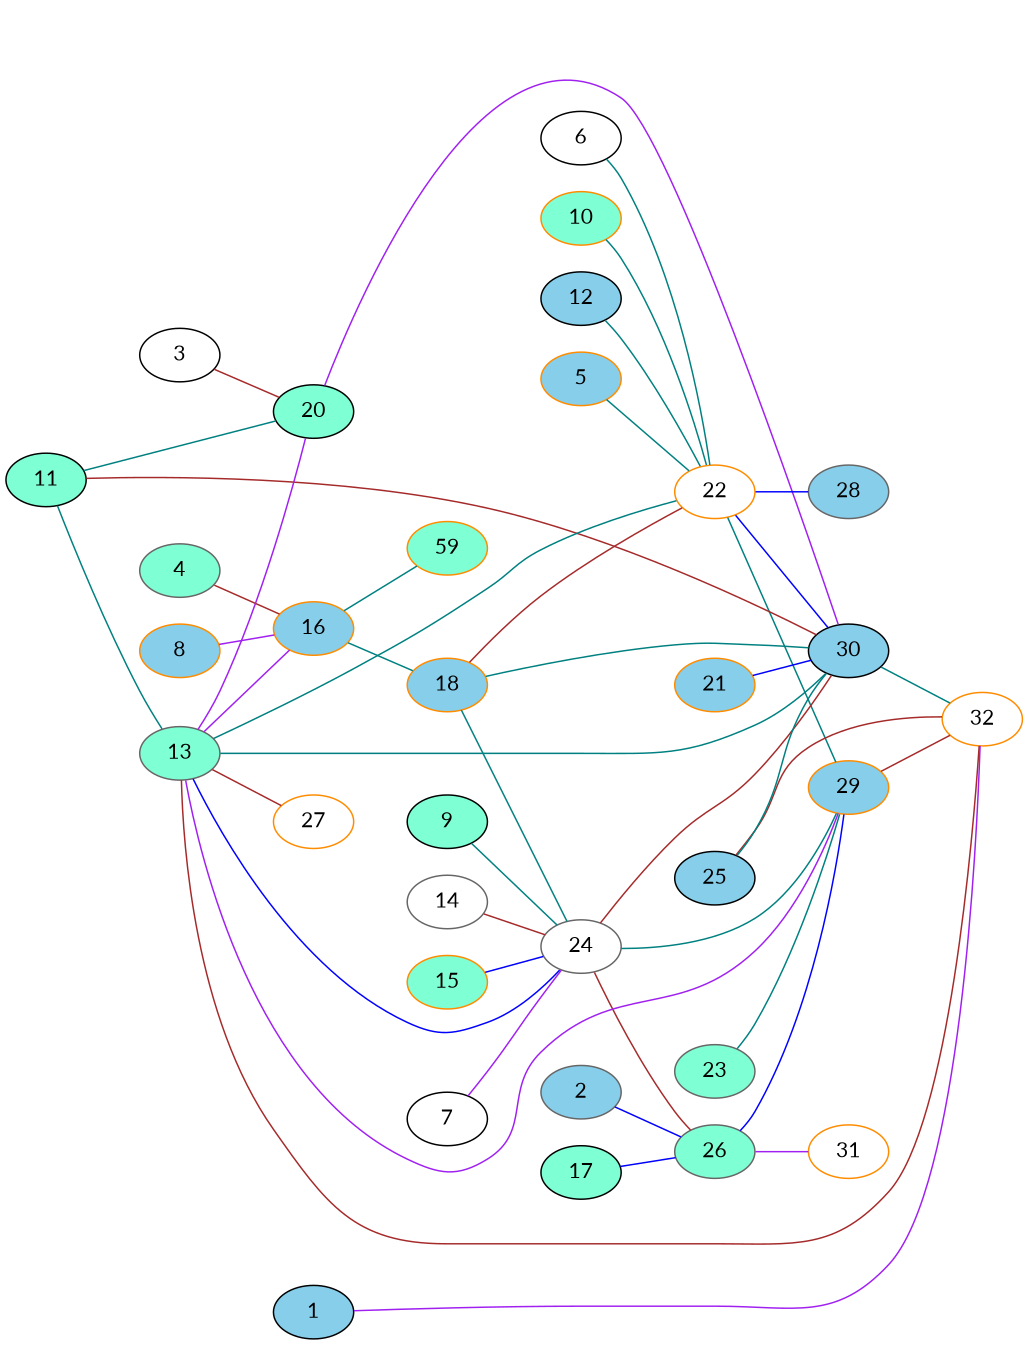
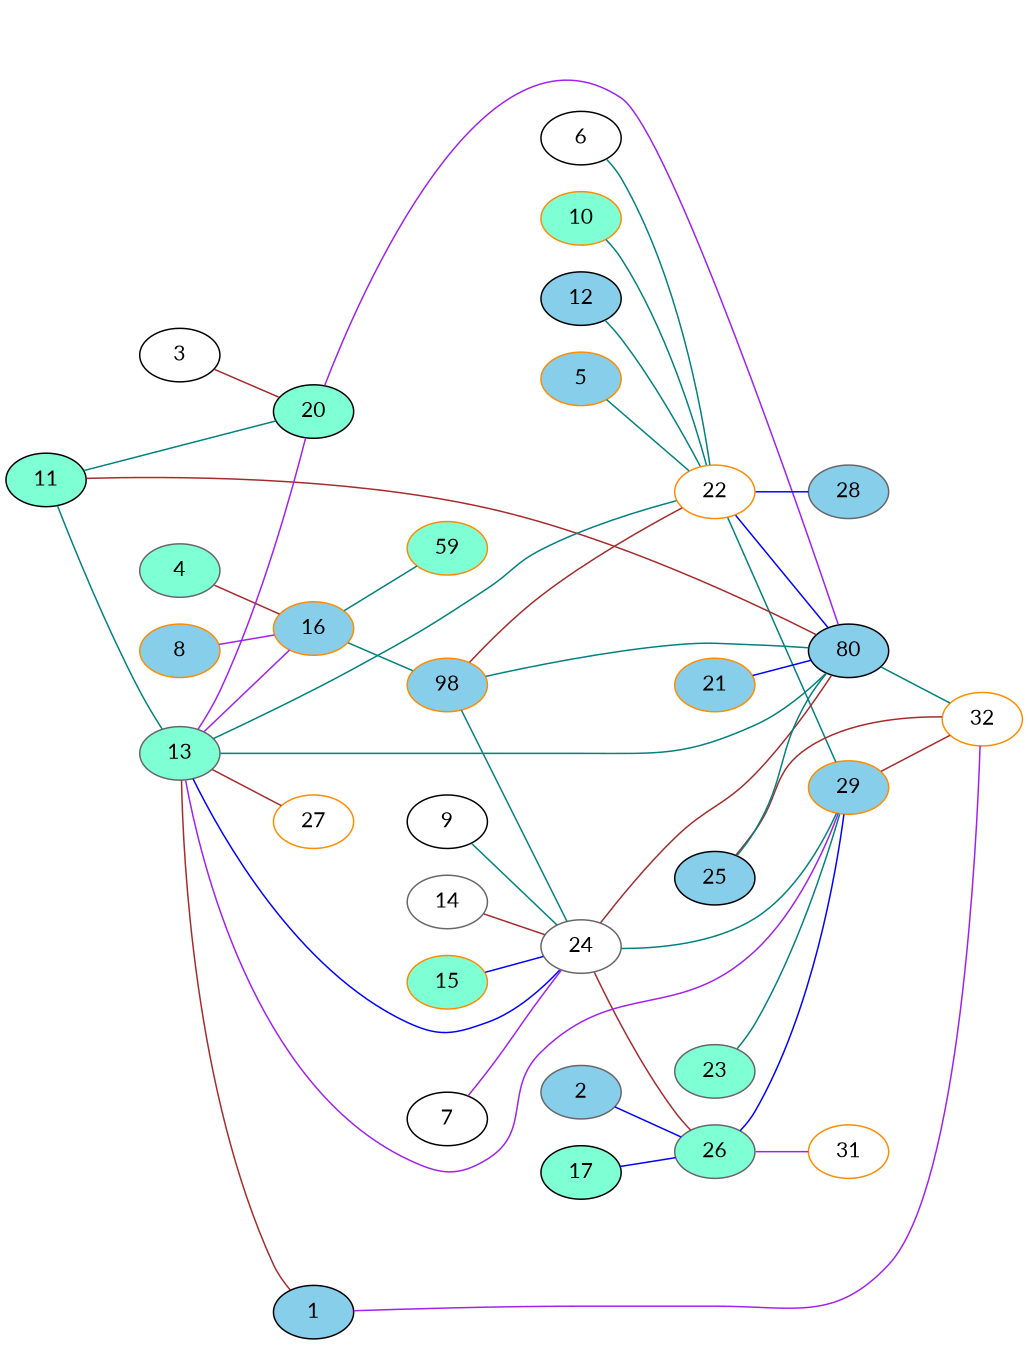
(849, 651) -> (849, 651)
(447, 685) -> (447, 685)
(447, 822) -> (447, 822)
(612, 1244) -> (208, 1042)
